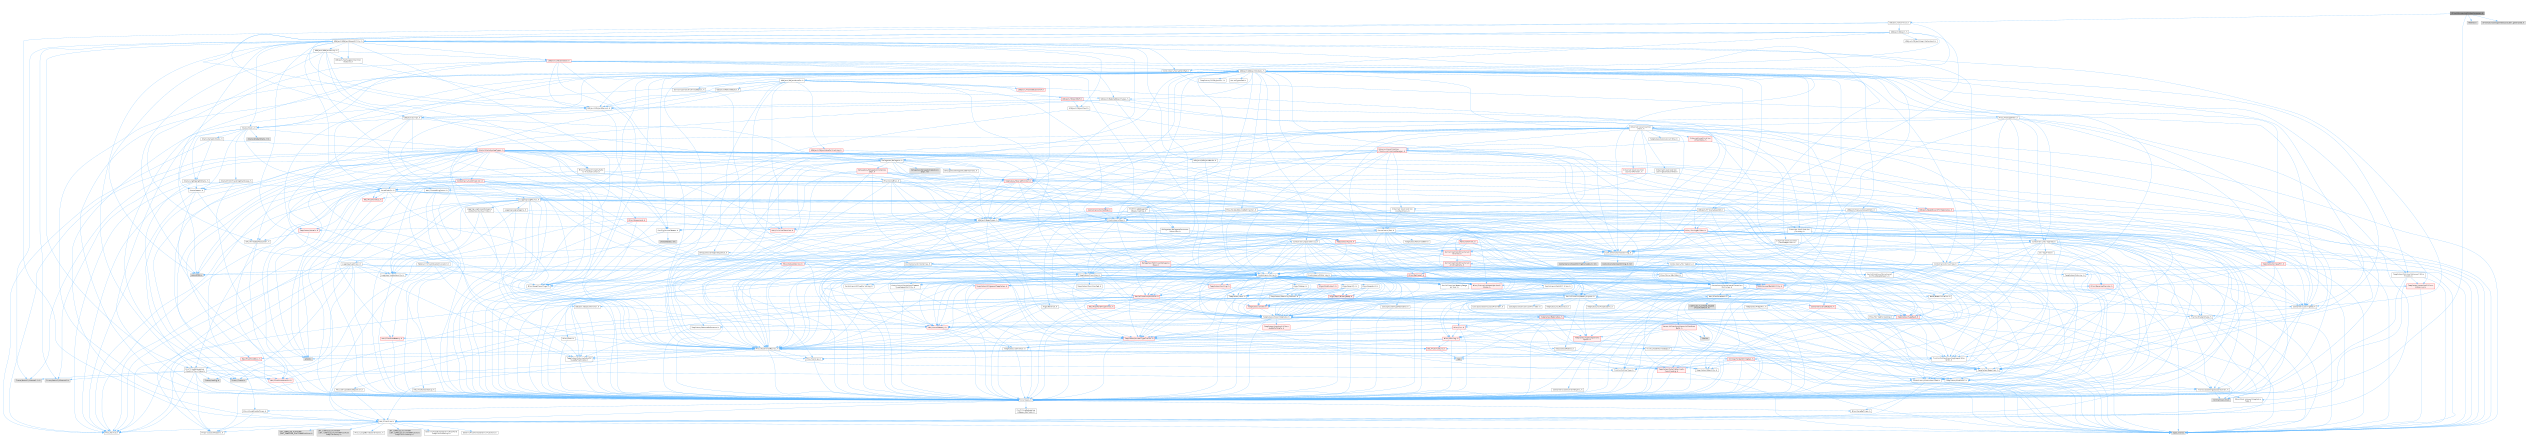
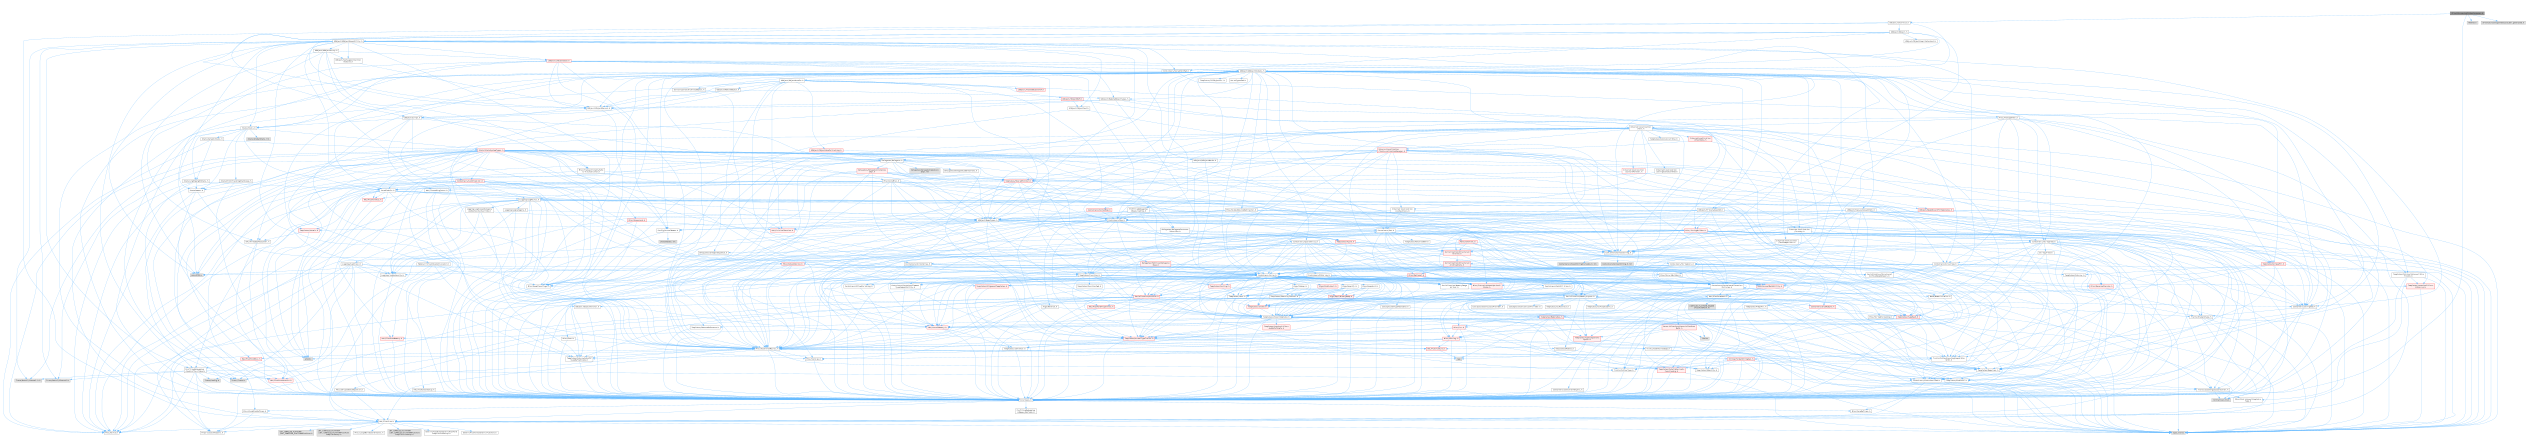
(1332, 238) -> (1334, 238)
